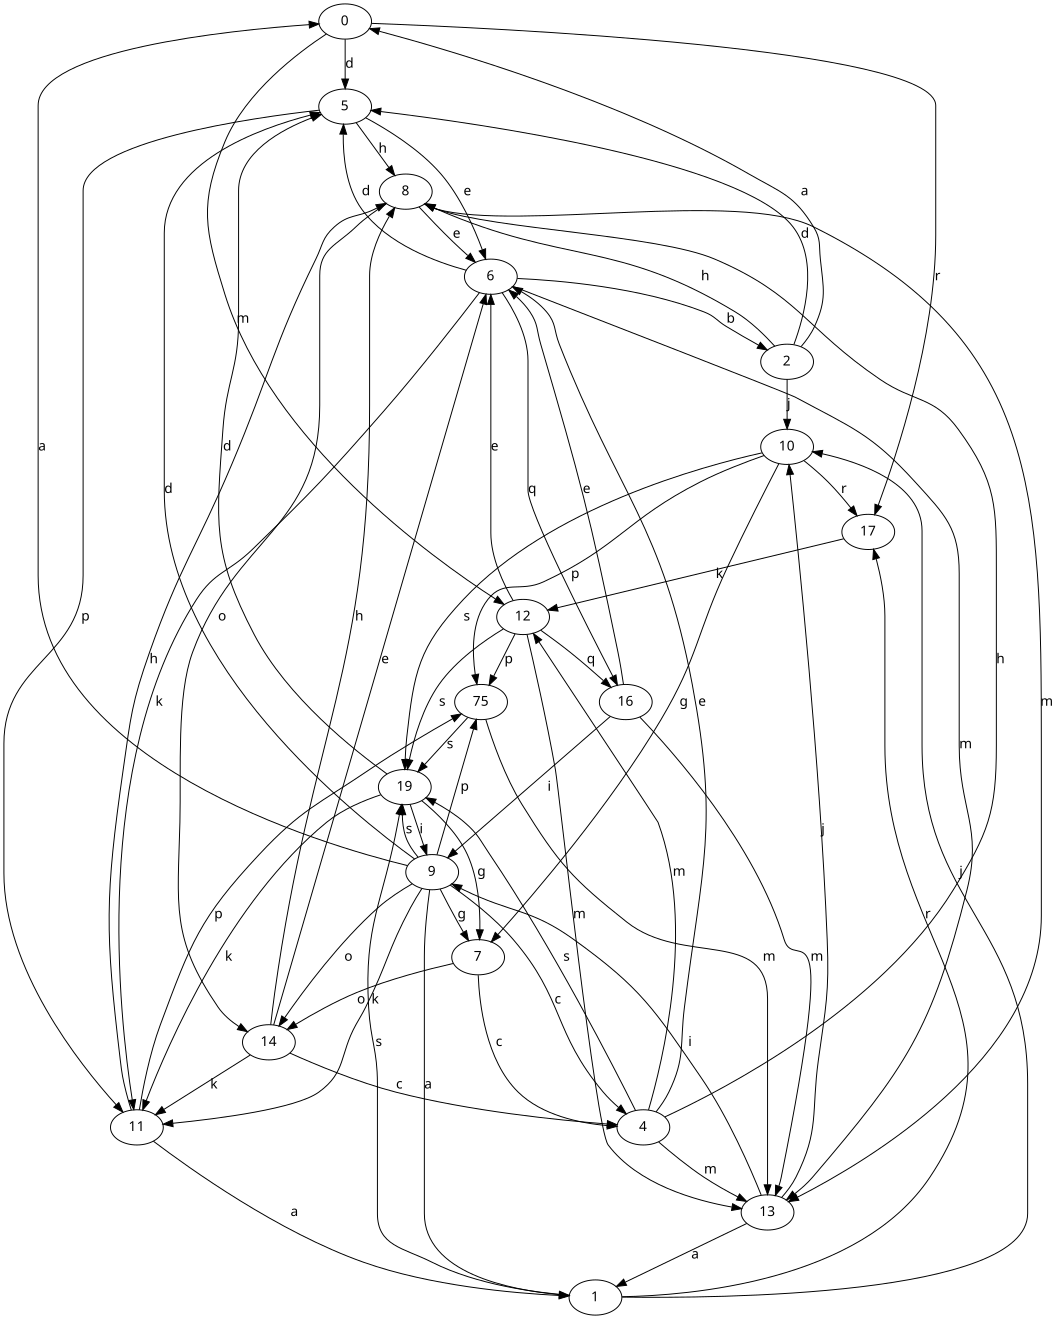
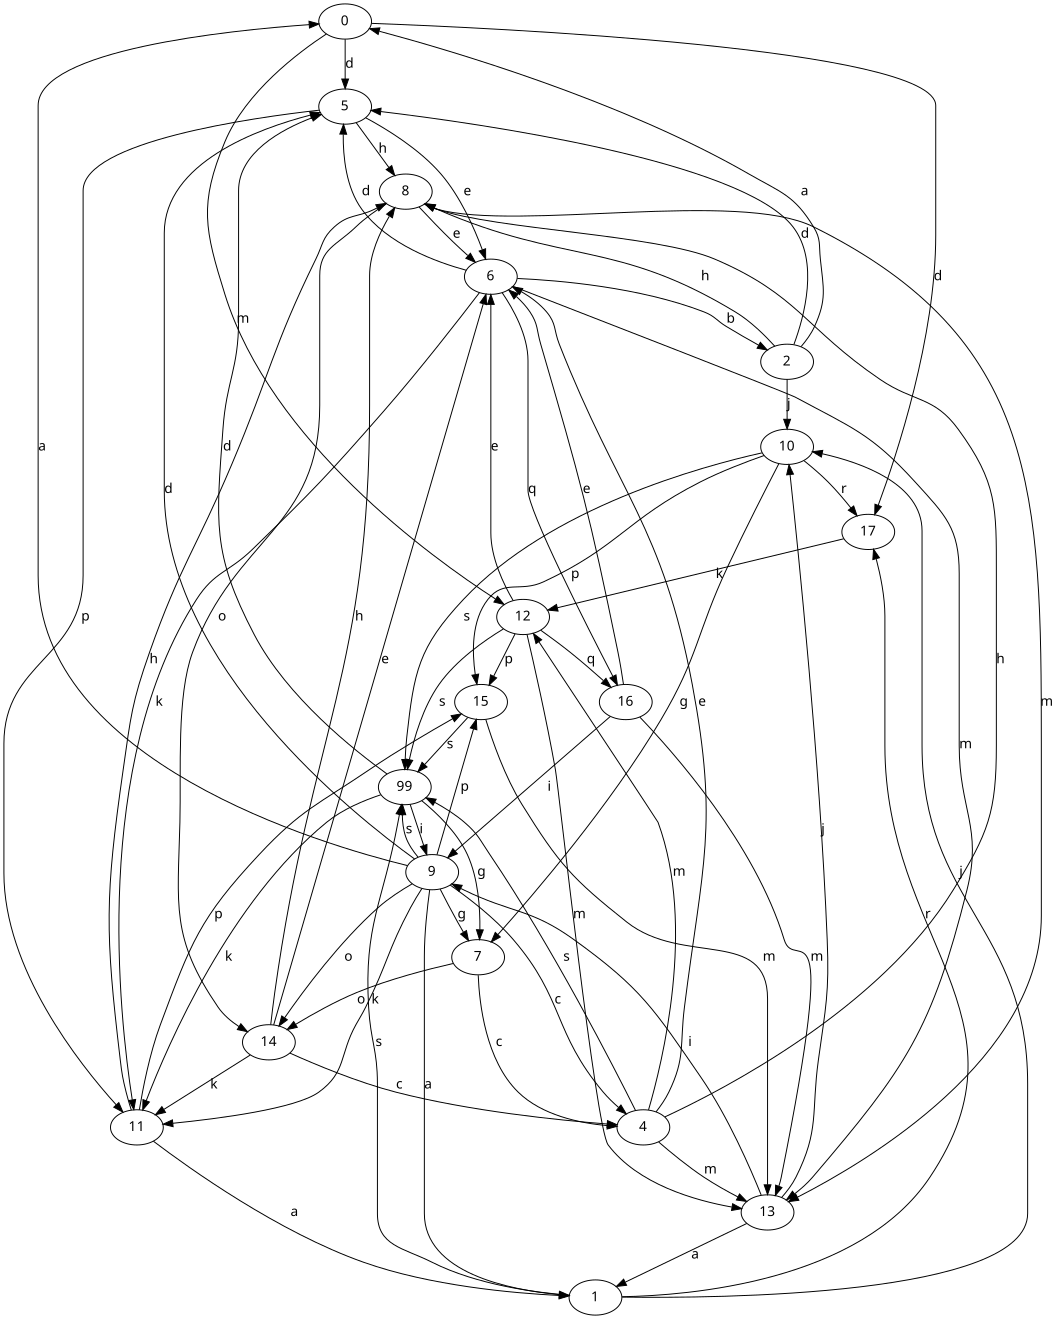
(938, 277) -> (938, 277)
(481, 702) -> (481, 702)
(405, 787) -> (405, 787)
